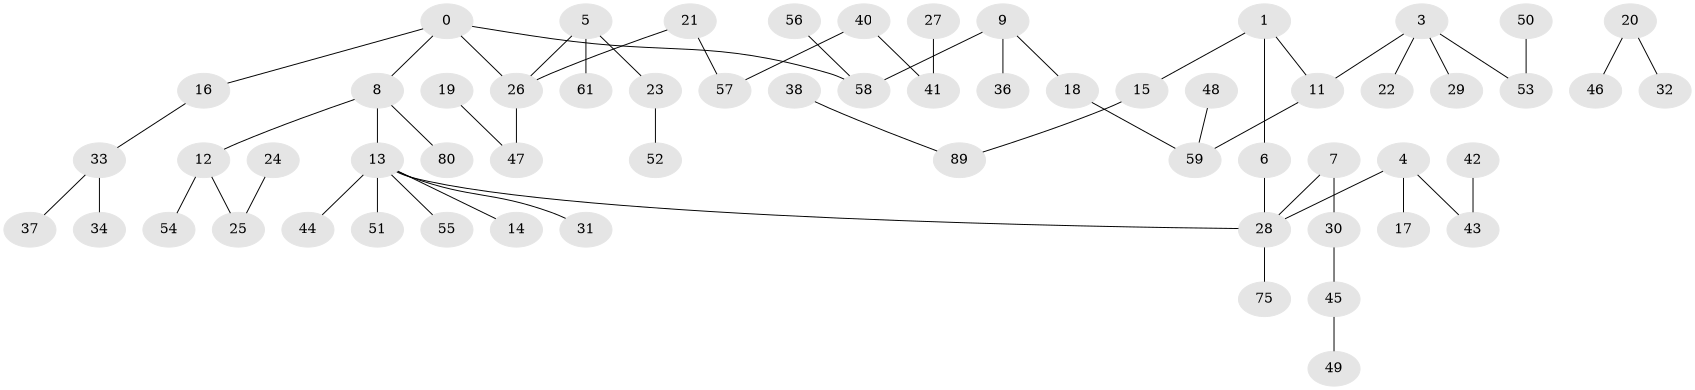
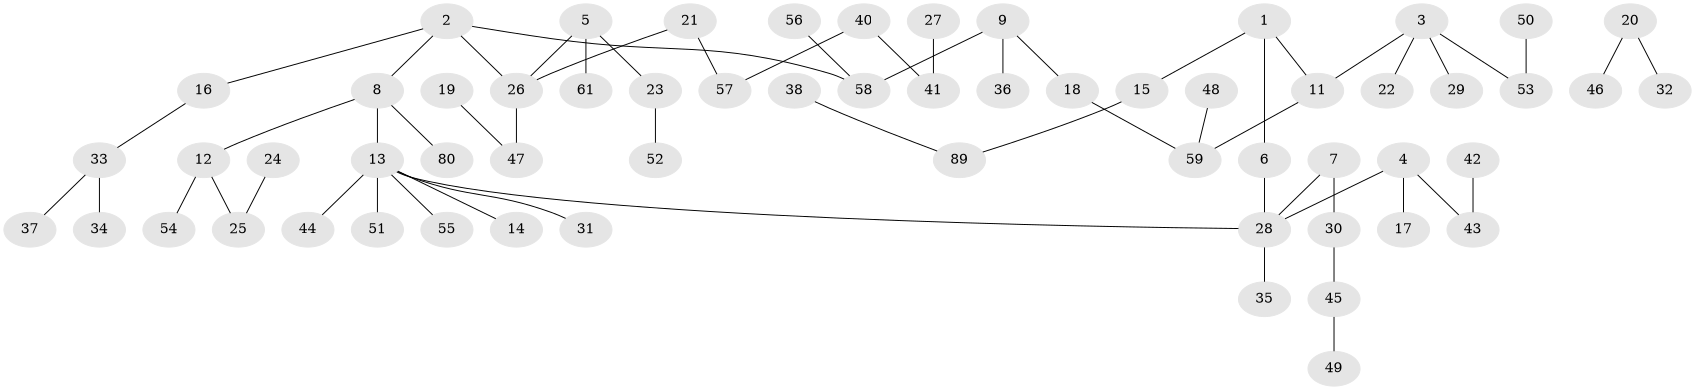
(447, 21) -> (447, 21)
(1265, 299) -> (1265, 299)
